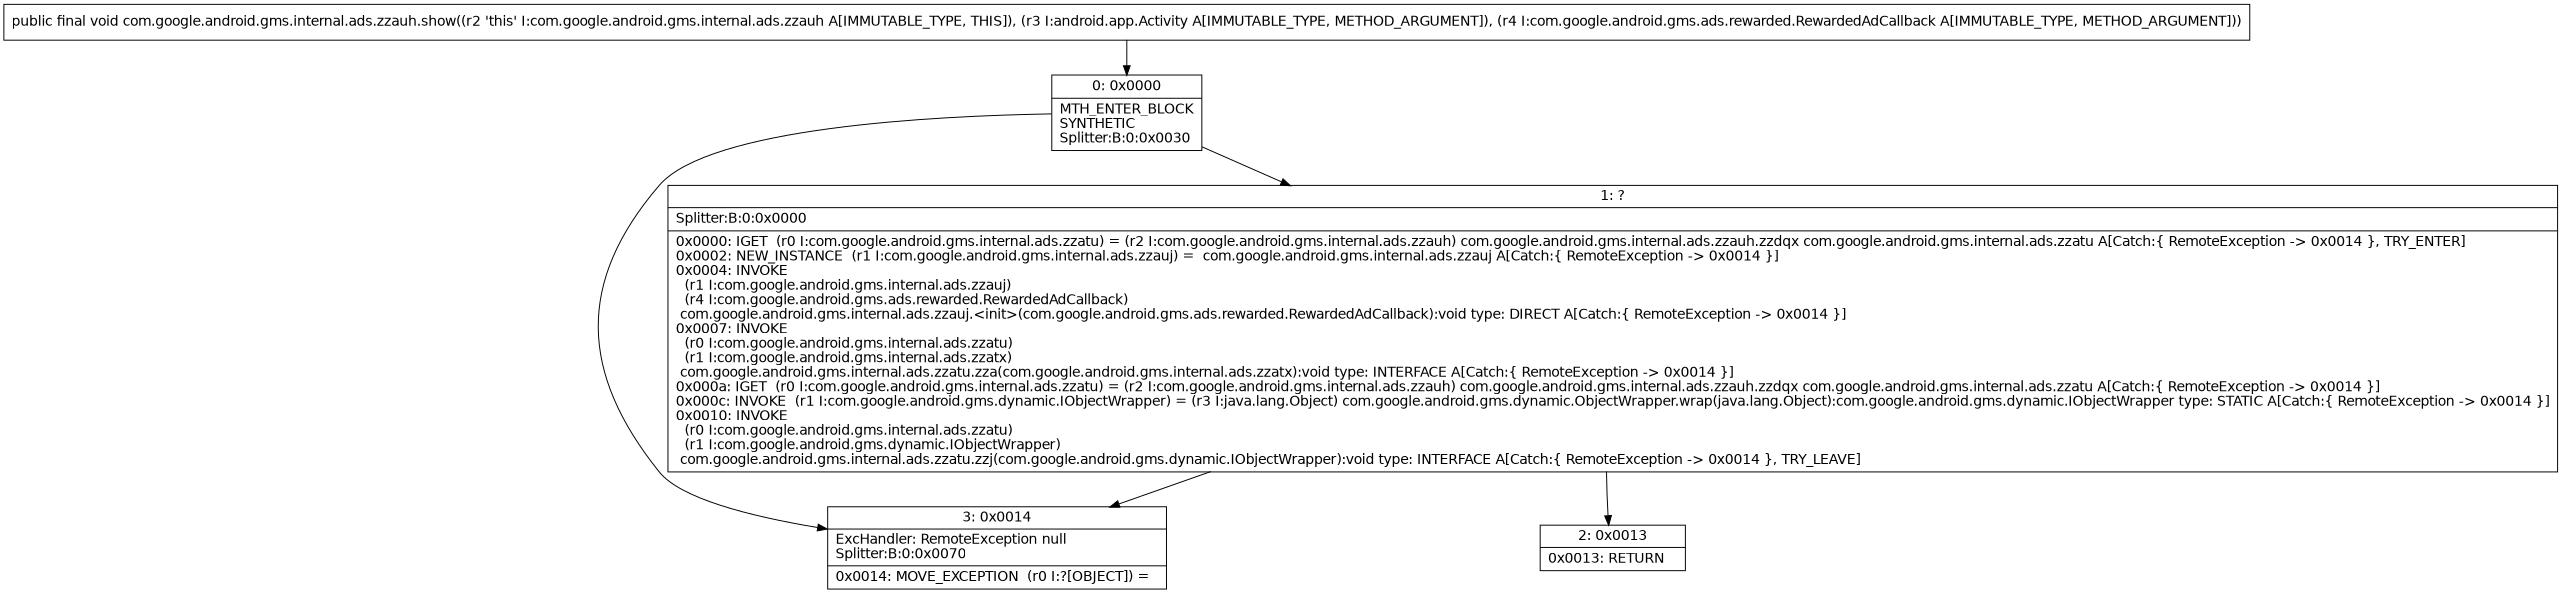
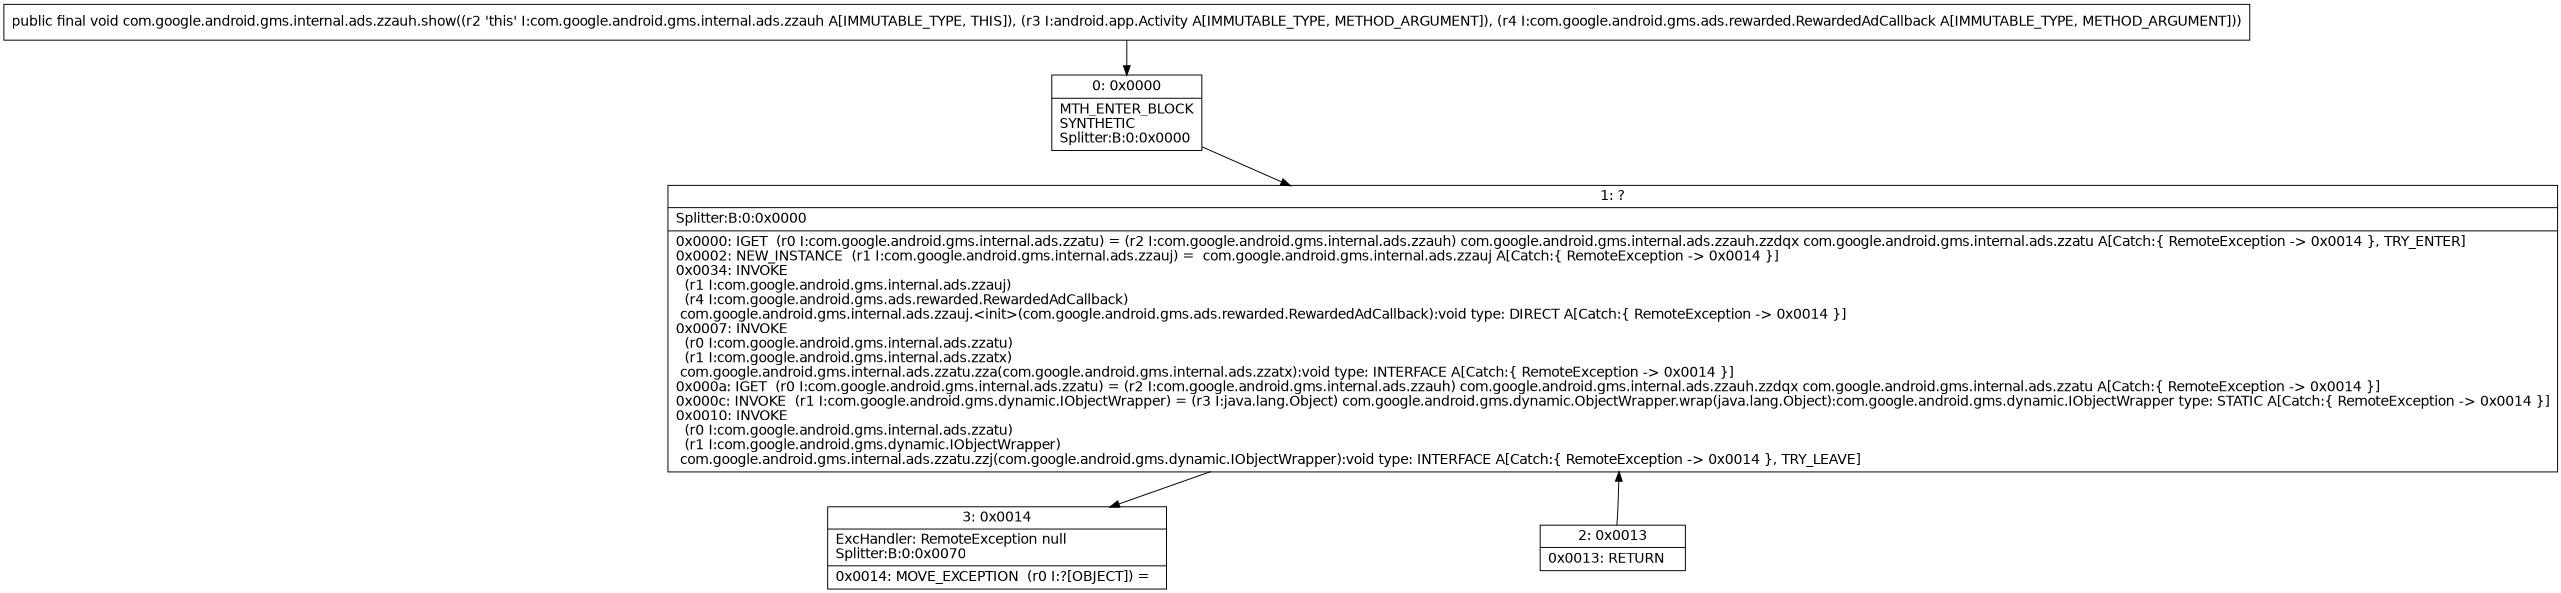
(1125, 138) -> (1125, 138)
(634, 218) -> none
(736, 271) -> (736, 271)
(1607, 494) -> (1618, 504)
